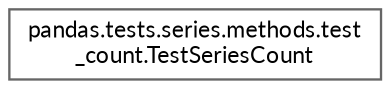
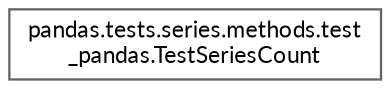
(195, 44) -> (195, 44)
